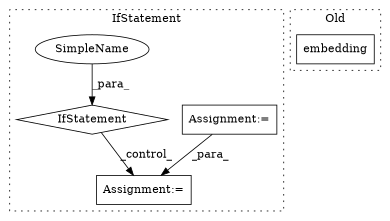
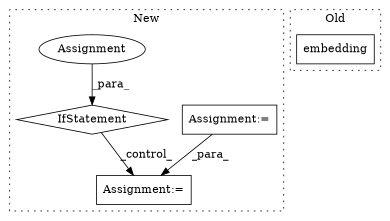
(147, 19) -> (147, 19)
(92, 49) -> (92, 49)
